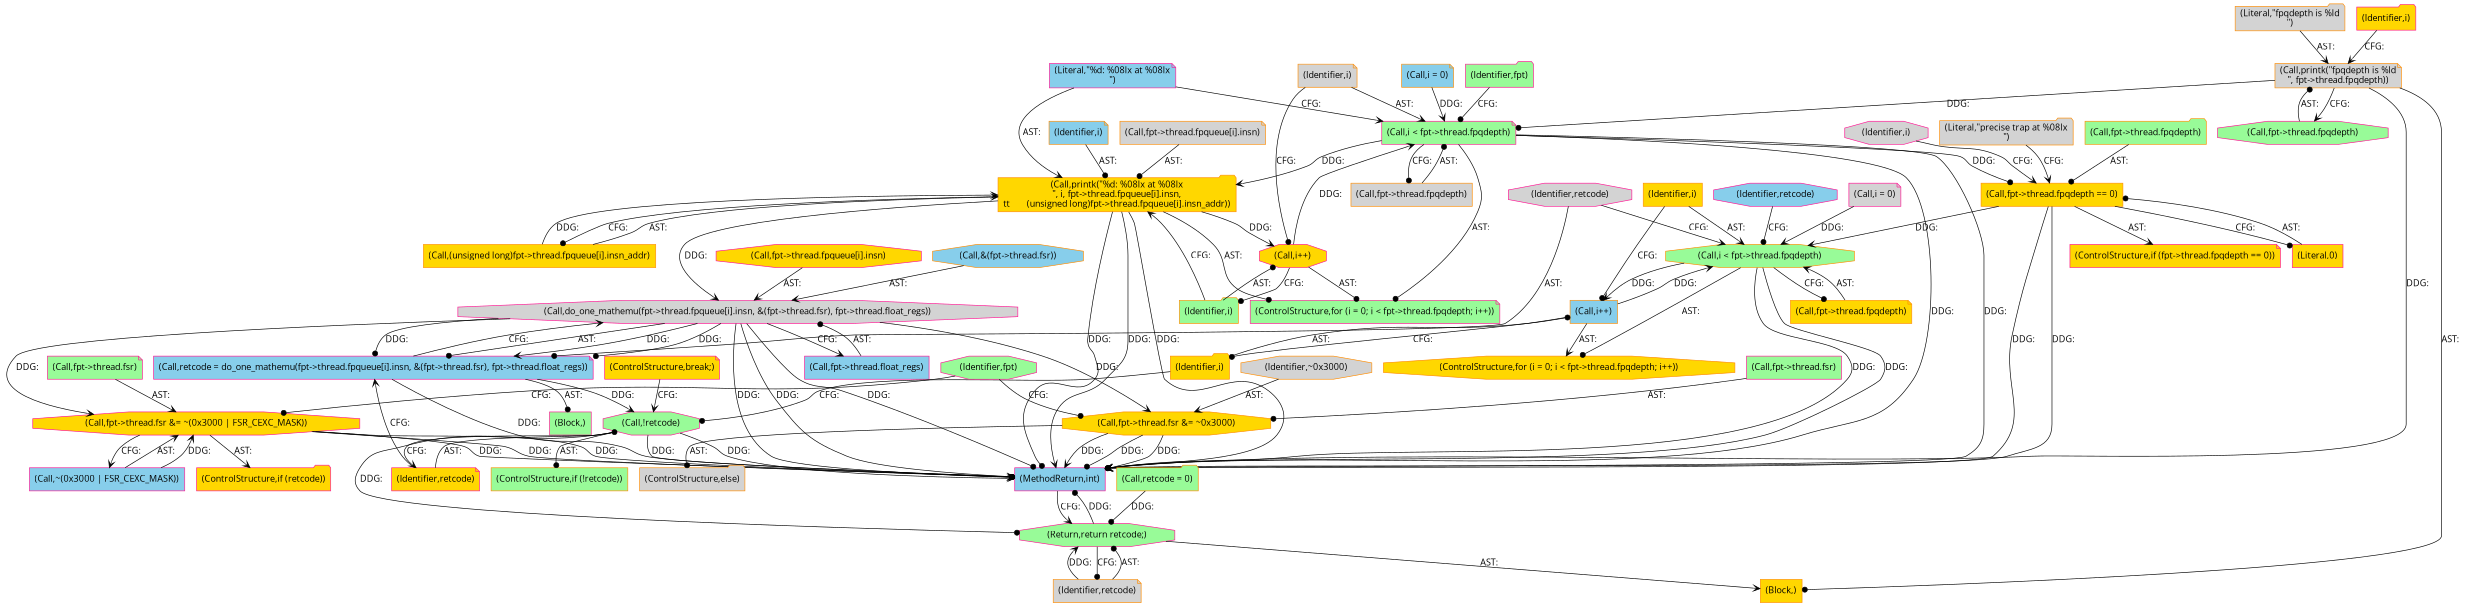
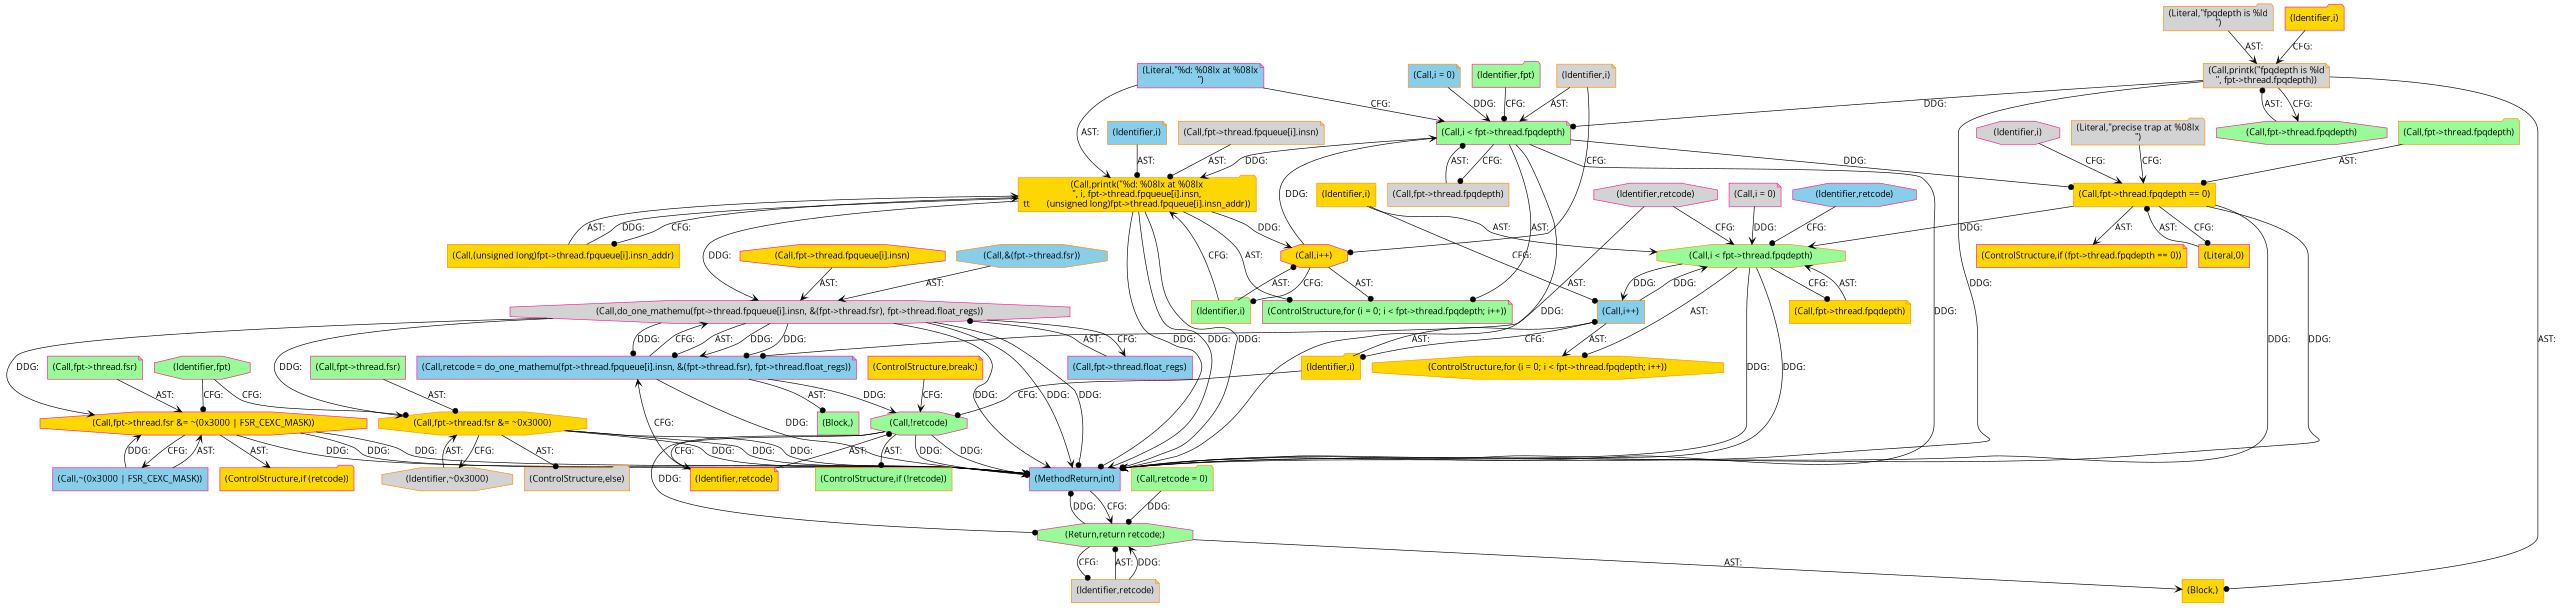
none -> (472, 450)
